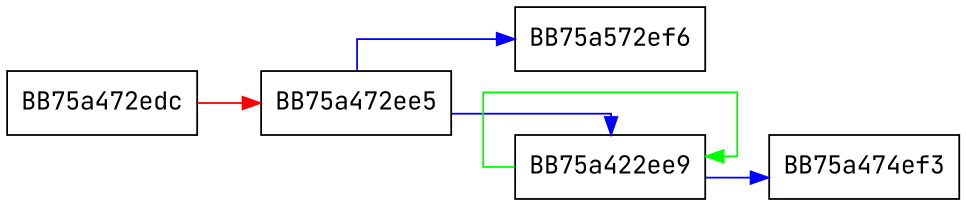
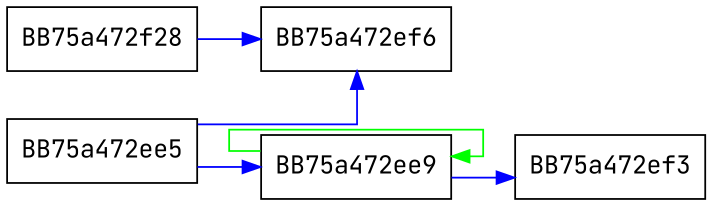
none -> (102, 39)
(610, 39) -> (356, 39)
(102, 103) -> none
(610, 167) -> (356, 167)
(864, 167) -> (610, 167)
